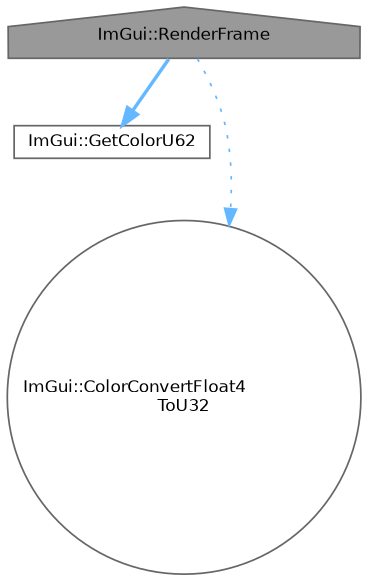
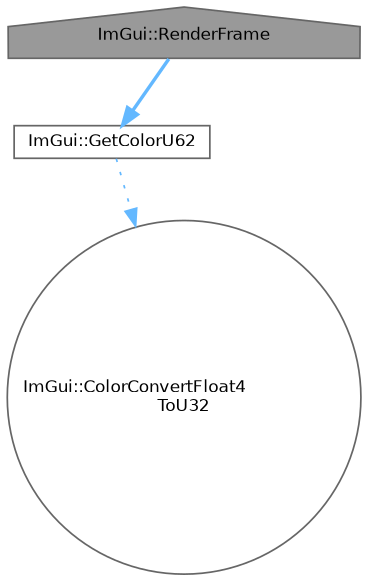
(226, 131) -> (124, 184)
